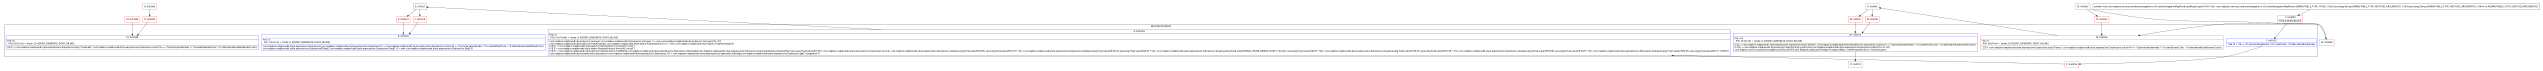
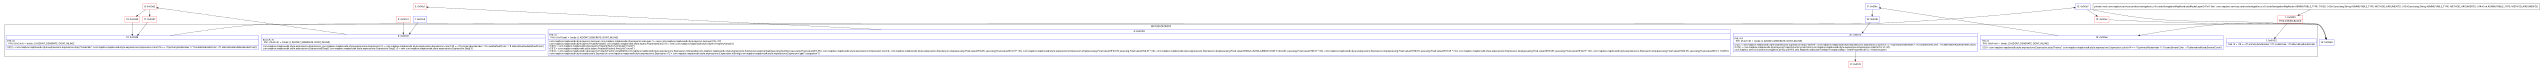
(420, 7) -> (420, 7)
(1872, 7) -> (1872, 7)
(2083, 7) -> (2083, 7)
none -> (142, 12)
(412, 12) -> none
(420, 12) -> none
(420, 19) -> (420, 19)
(1855, 19) -> none
(1872, 19) -> (1872, 19)
none -> (252, 21)
none -> (1122, 24)
(2102, 28) -> (2216, 23)
(267, 40) -> (269, 40)
(2102, 42) -> (2102, 42)
(2327, 42) -> (2327, 42)
(2072, 64) -> none
